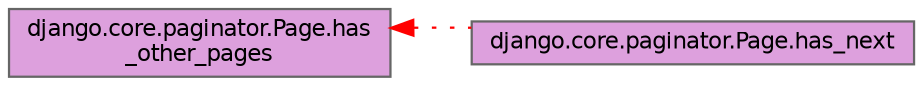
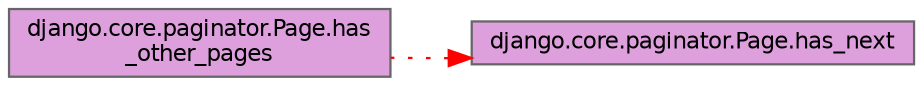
(443, 28) -> (420, 58)
